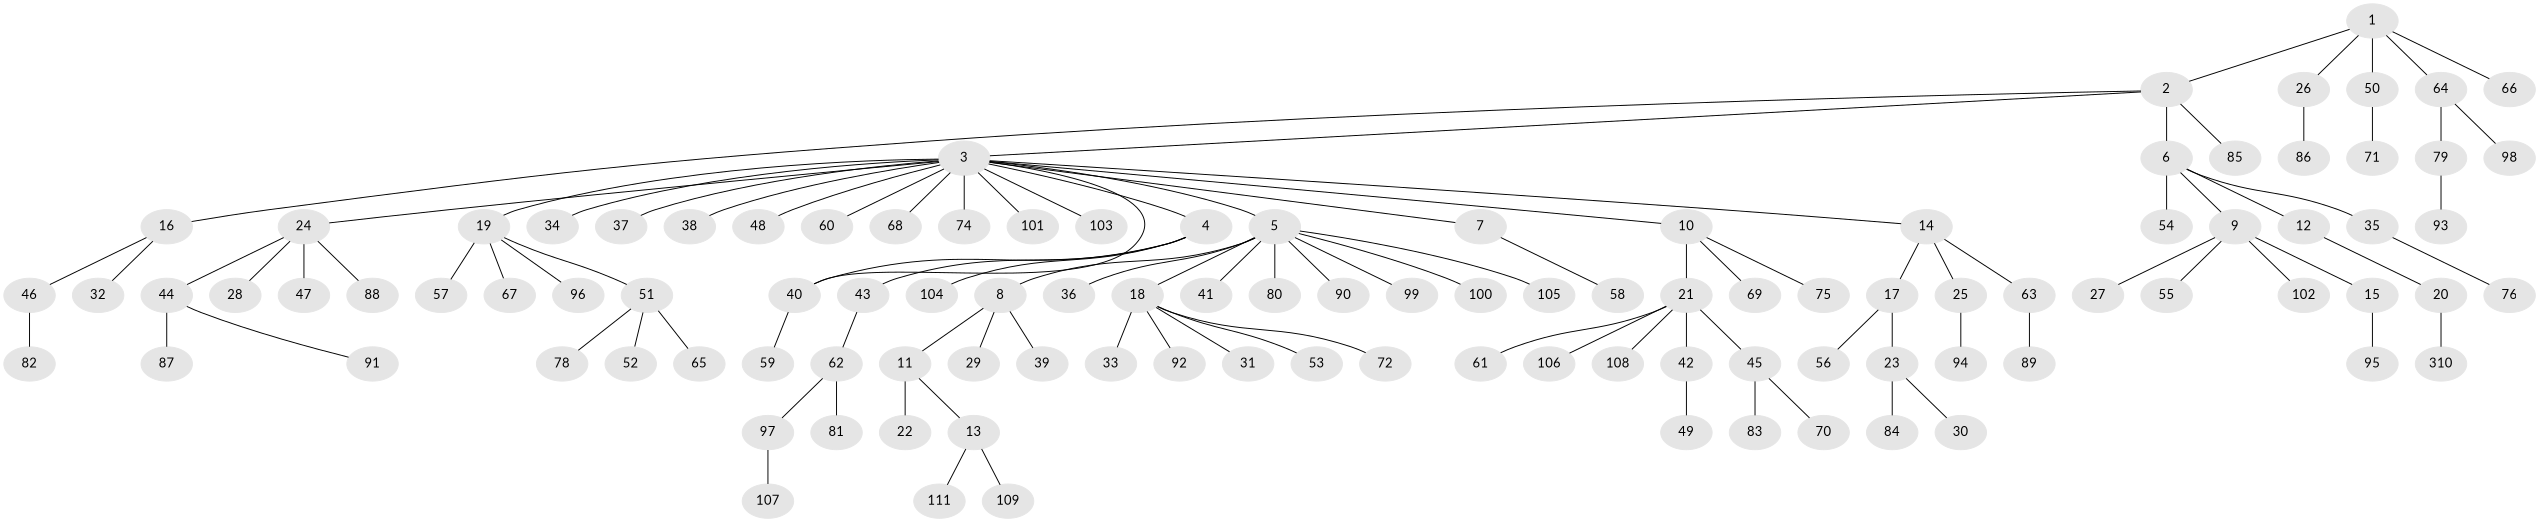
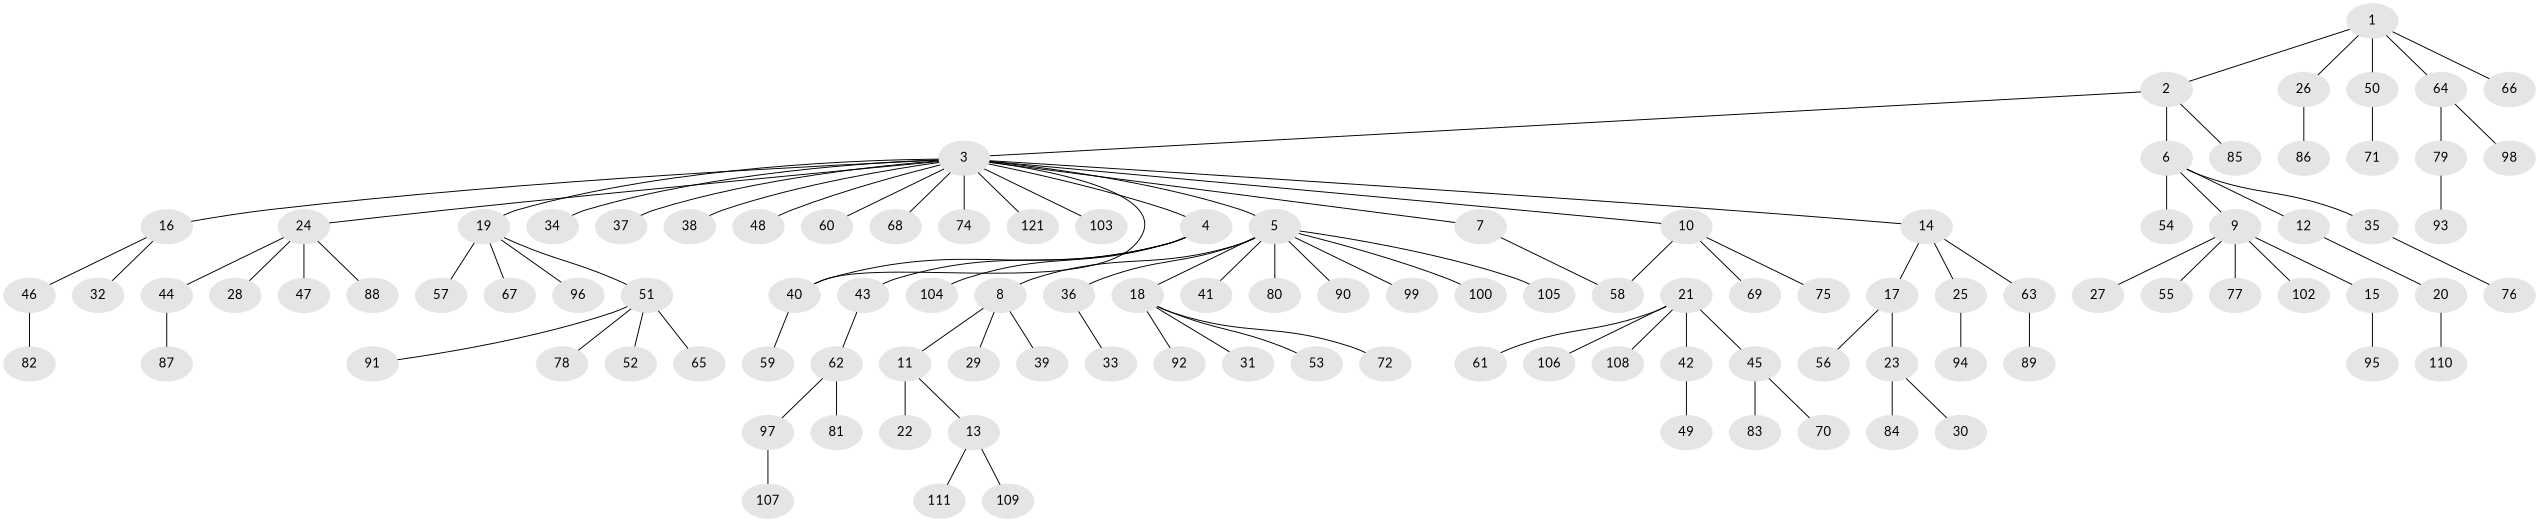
(1164, 126) -> (564, 182)
(1033, 227) -> (1033, 227)
(1686, 261) -> (1652, 261)
none -> (2235, 295)
(1124, 330) -> (1090, 330)
(267, 335) -> (514, 339)
(2441, 364) -> (2441, 364)
